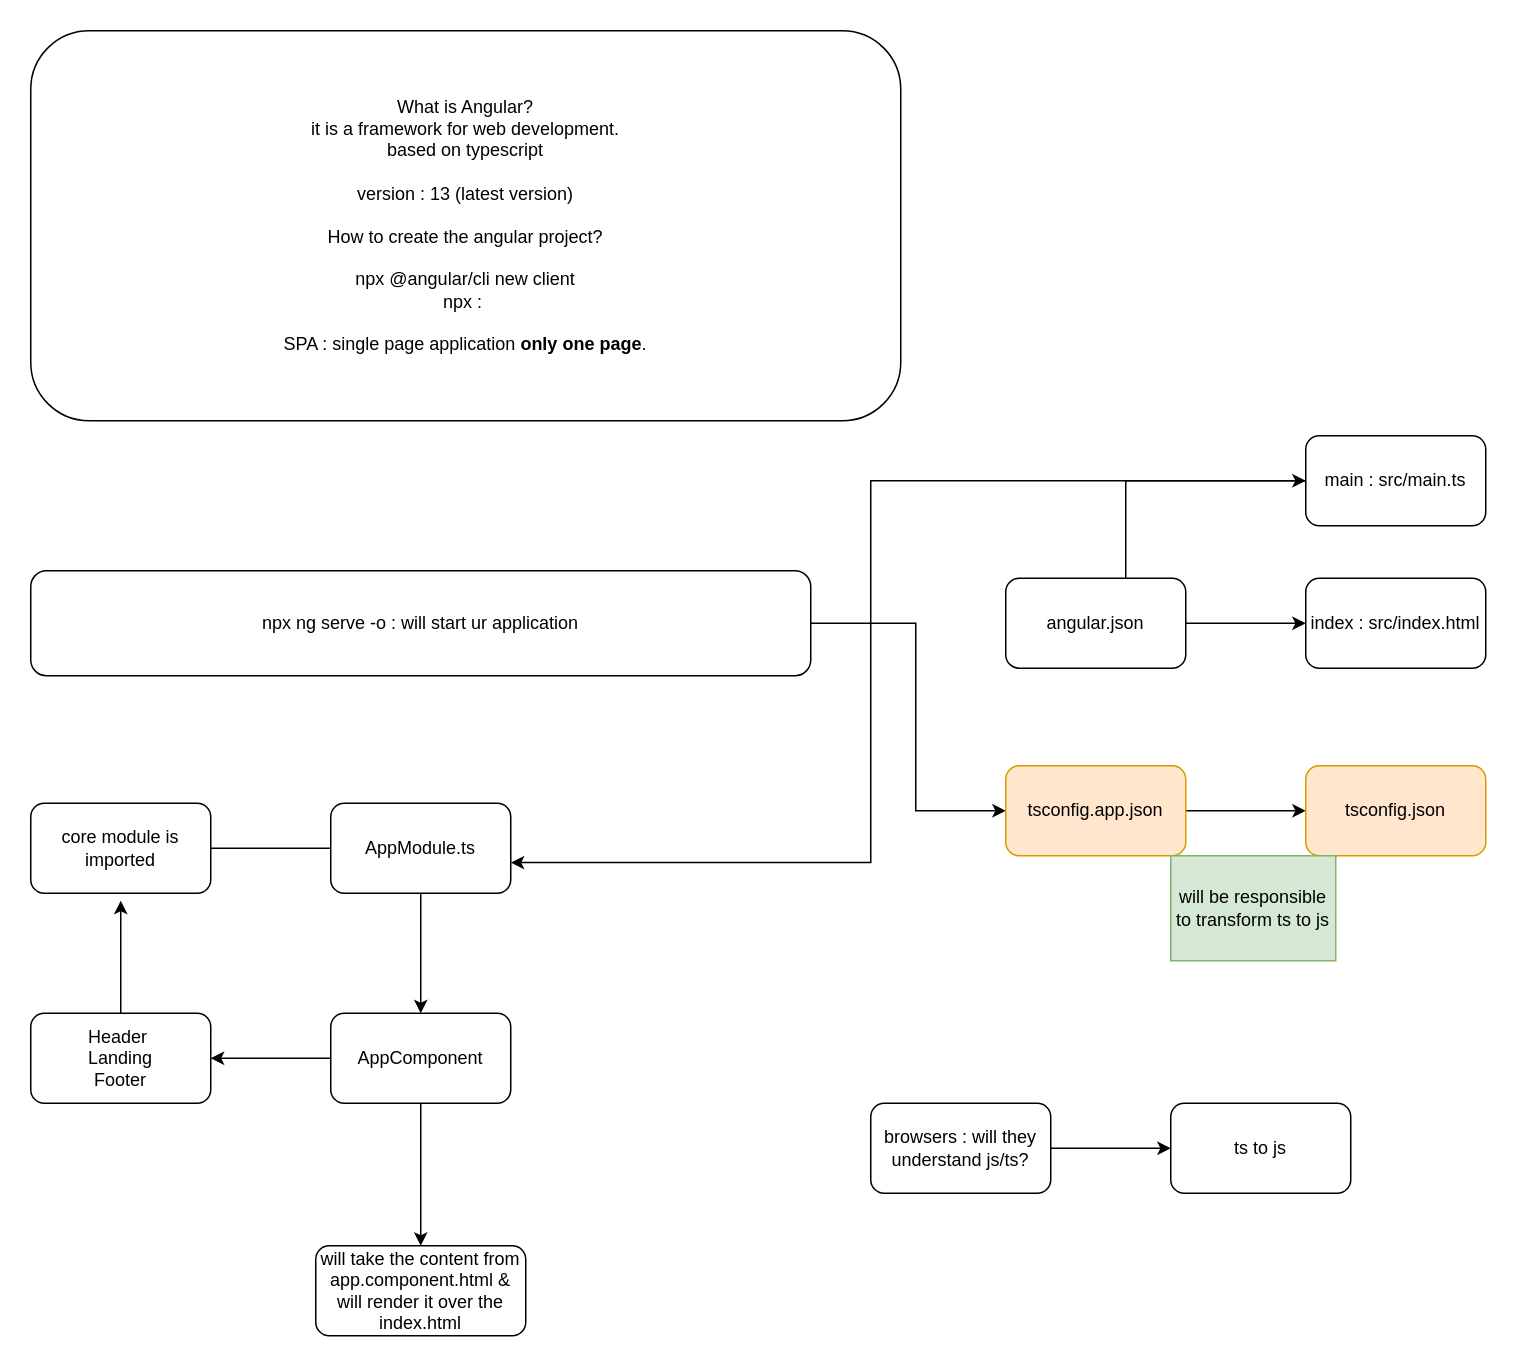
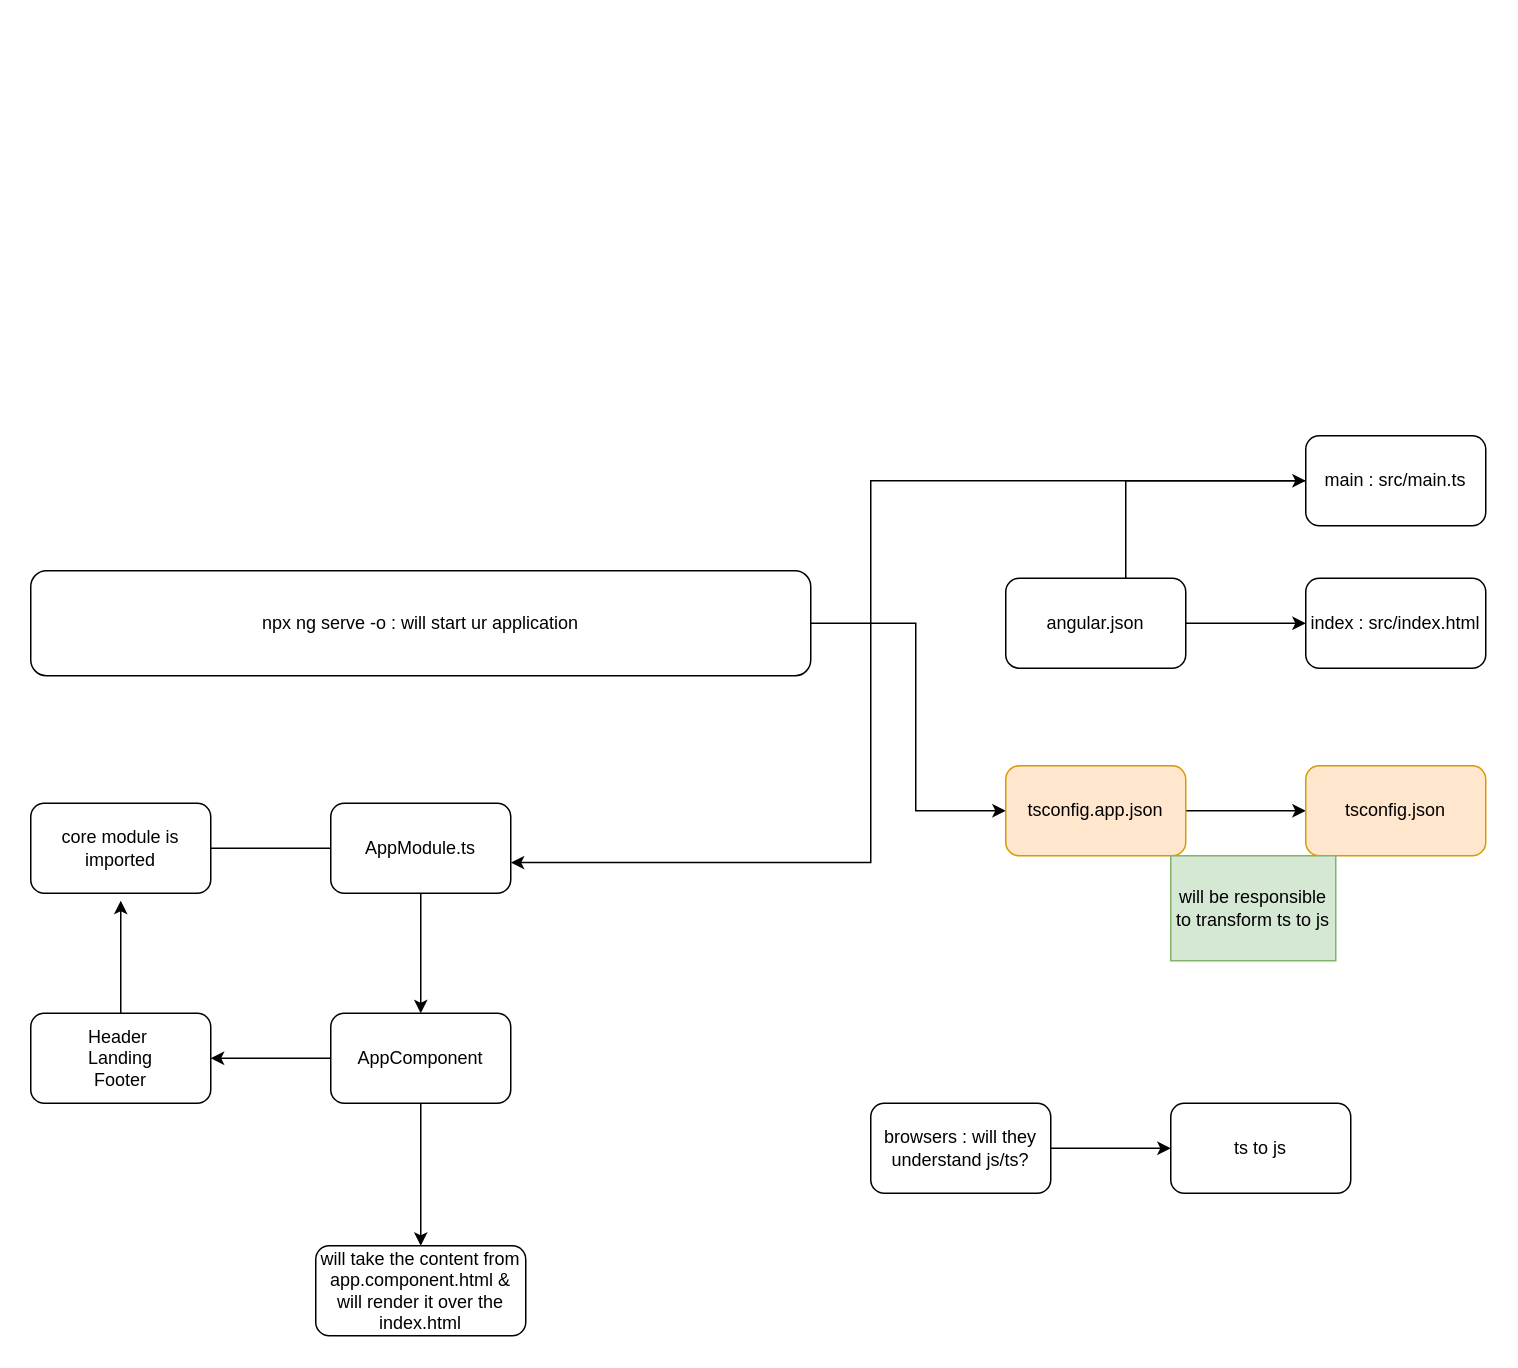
(466, 226) -> none
